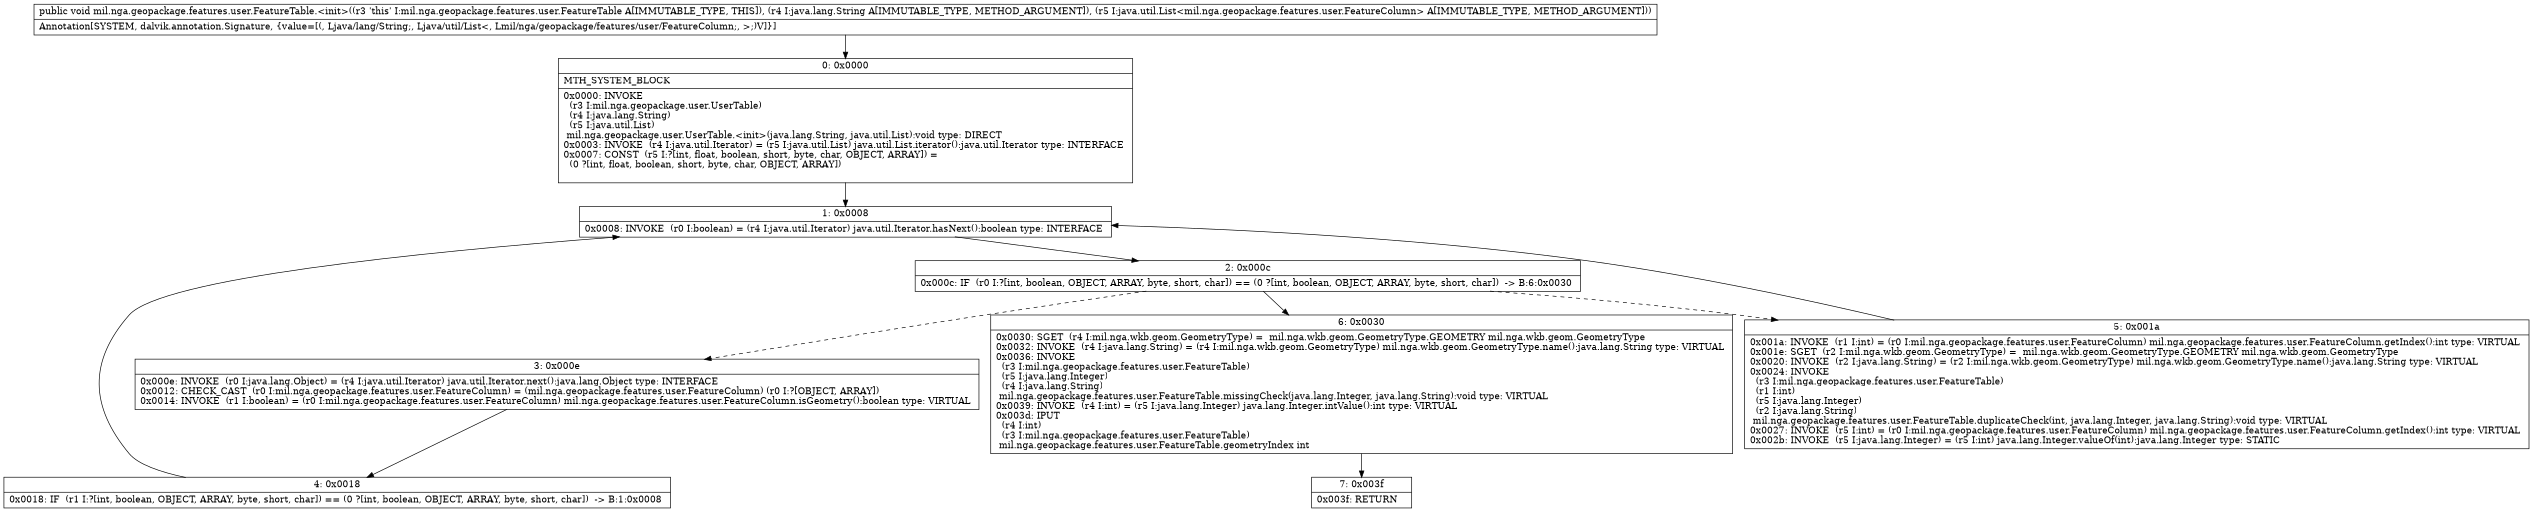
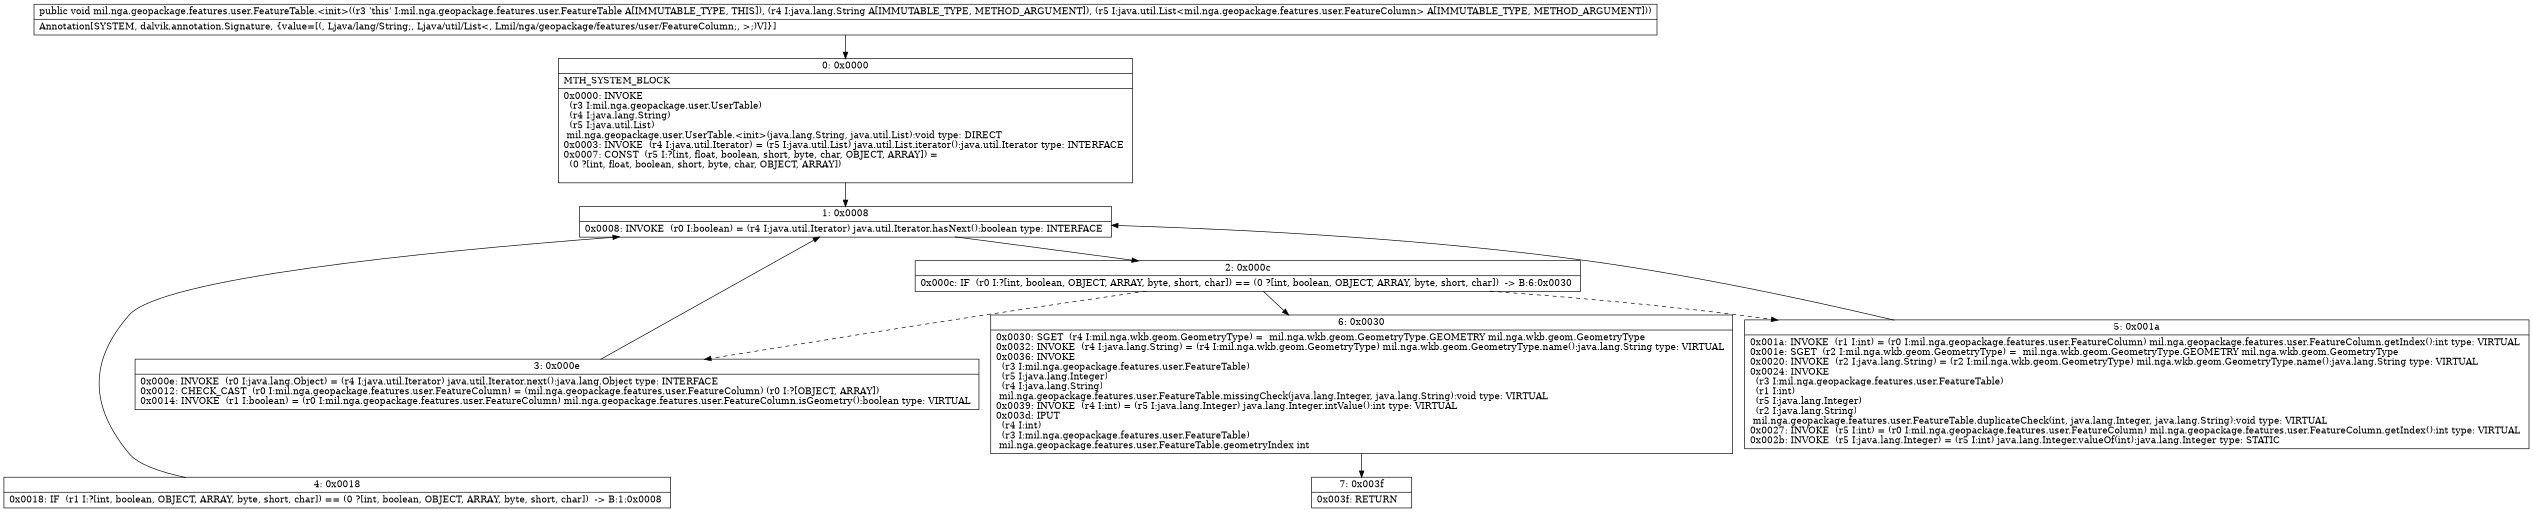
(440, 442) -> (707, 300)
